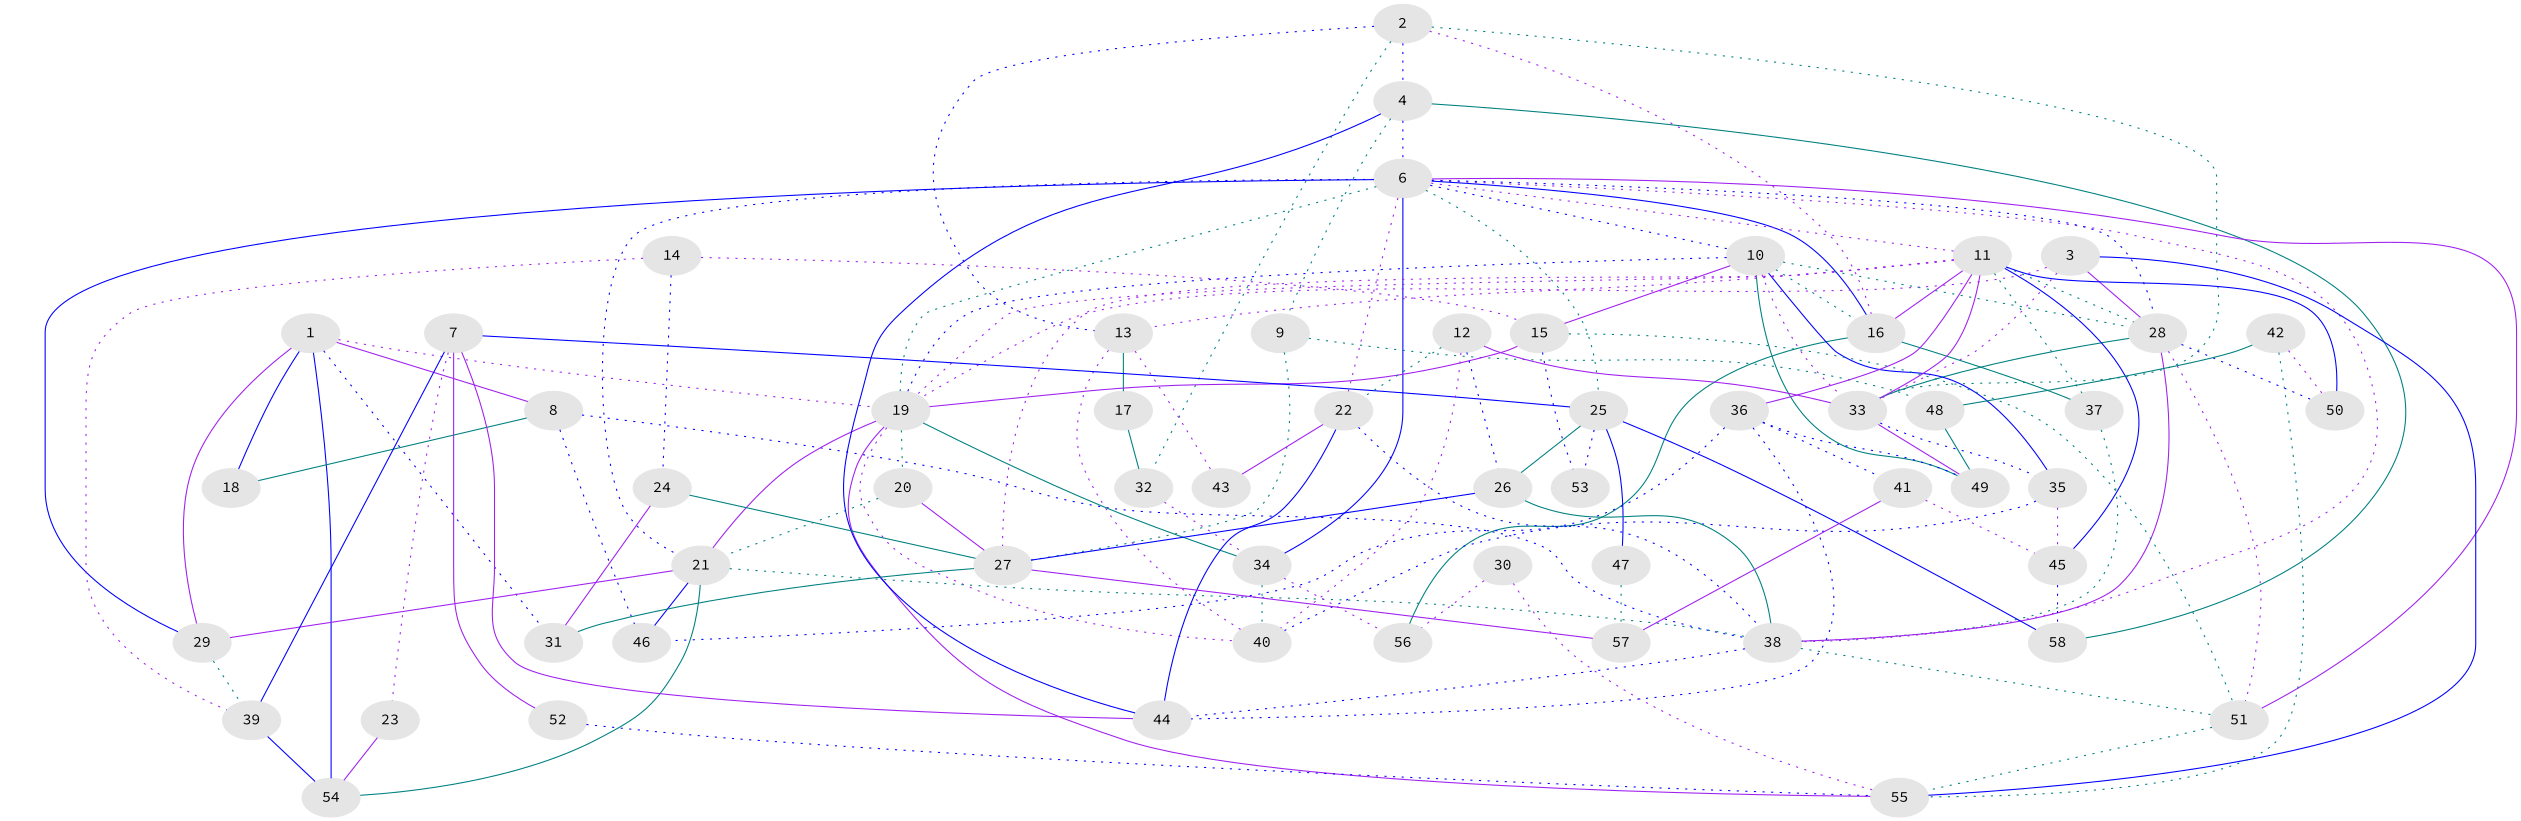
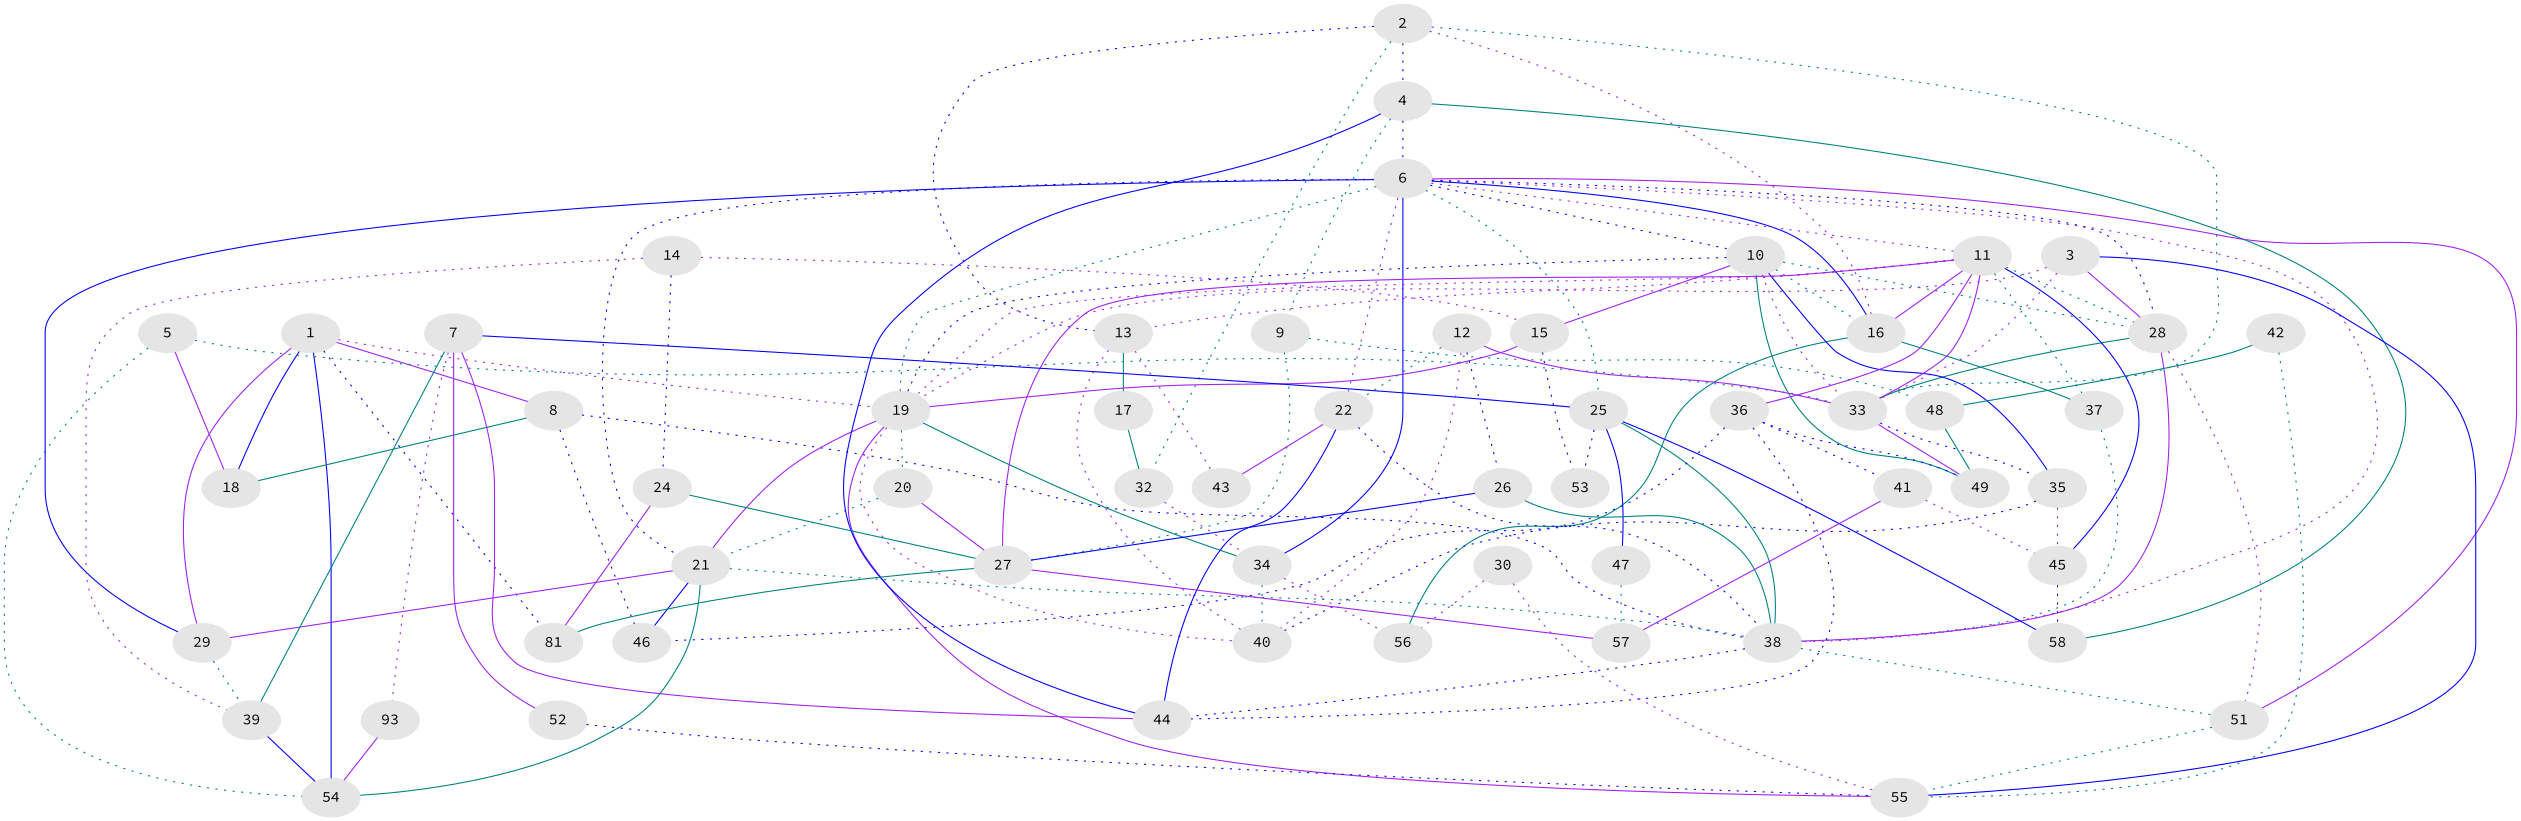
(1391, 280) -> (1391, 280)
none -> (168, 333)
(2016, 408) -> none
(2335, 411) -> none
(1551, 449) -> (1730, 502)
(353, 527) -> (353, 527)
(554, 643) -> (554, 643)
(390, 720) -> (390, 720)
